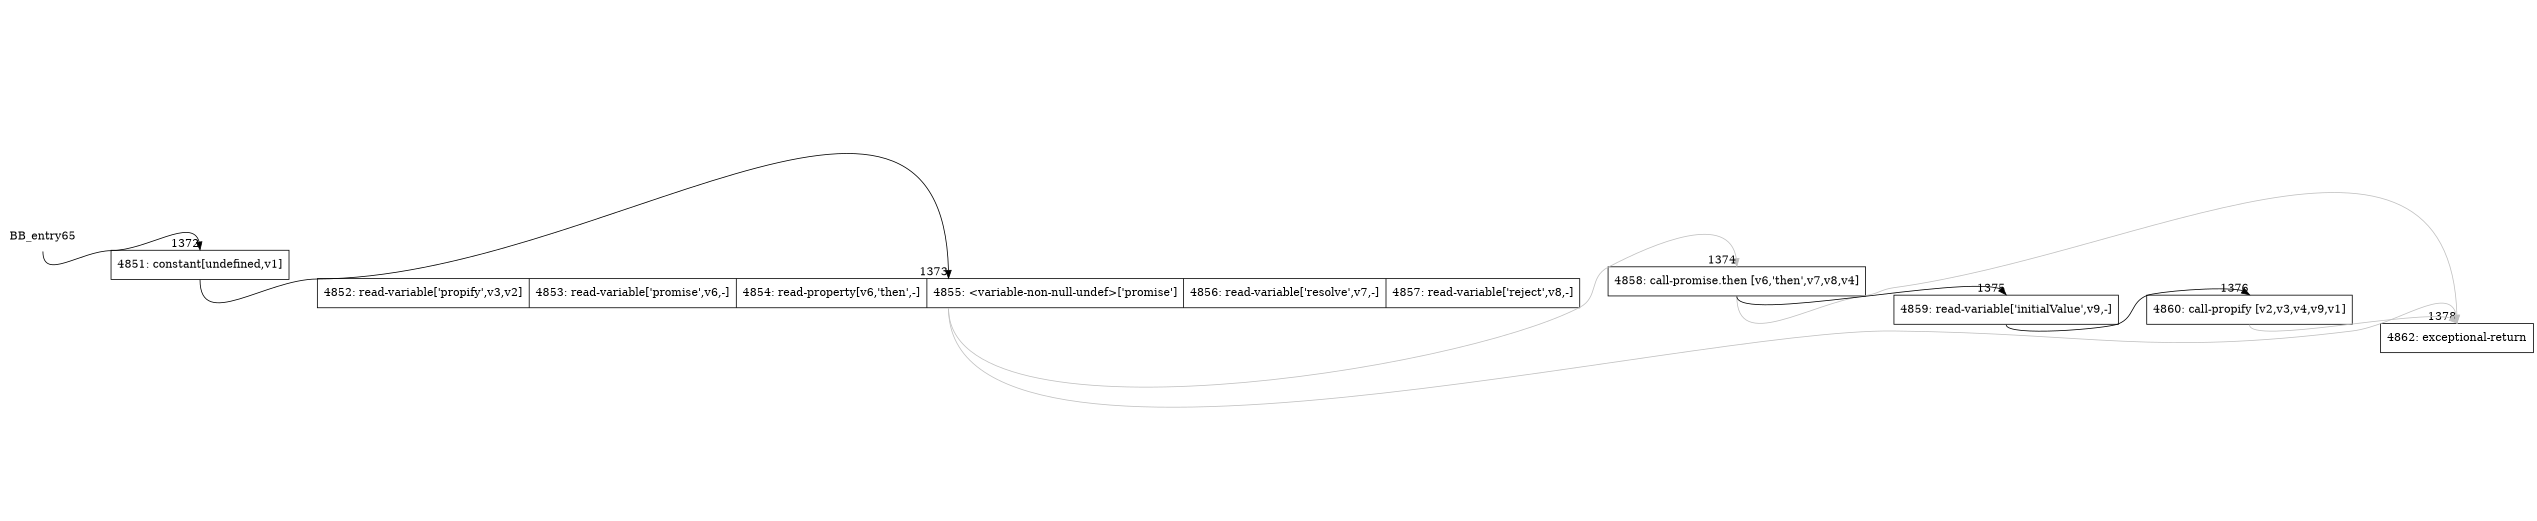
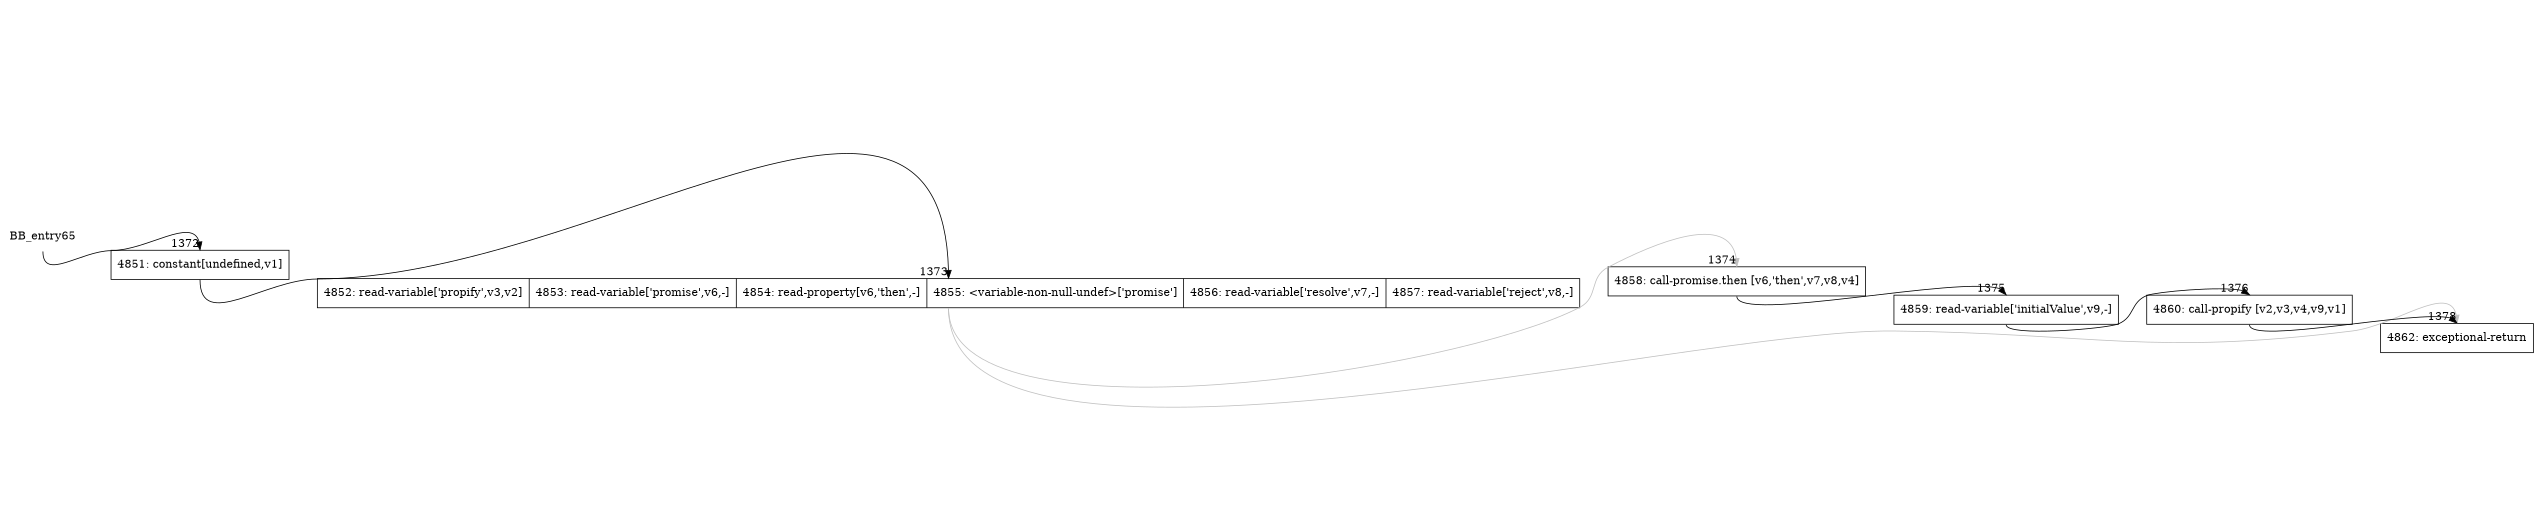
(2122, 234) -> none
(2349, 324) -> (2349, 324)
